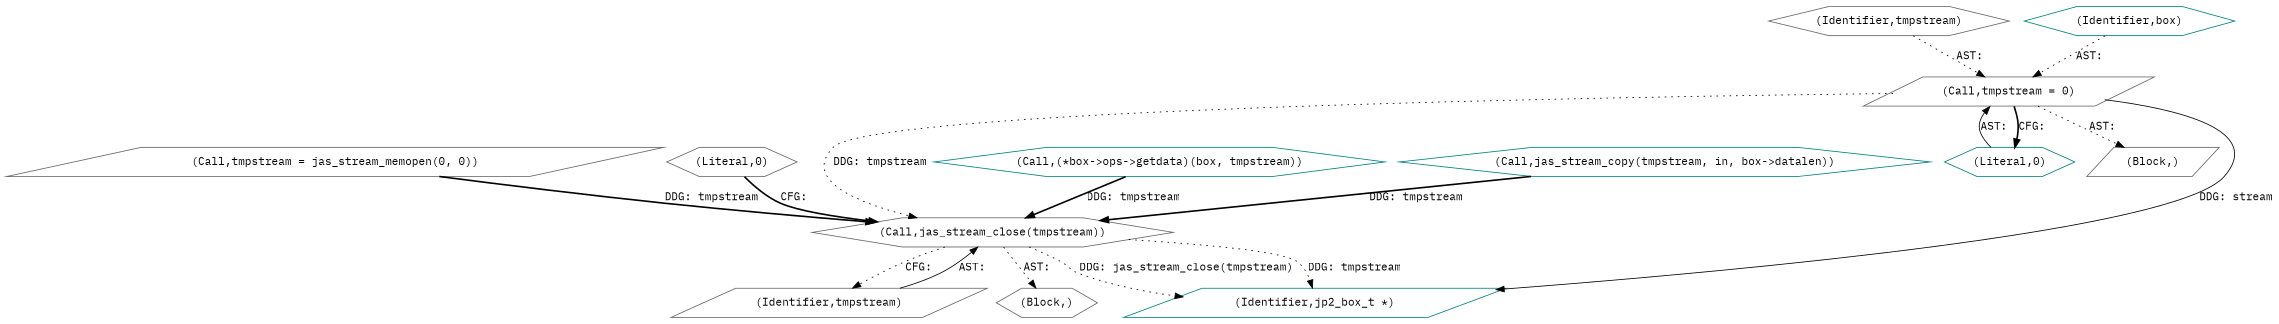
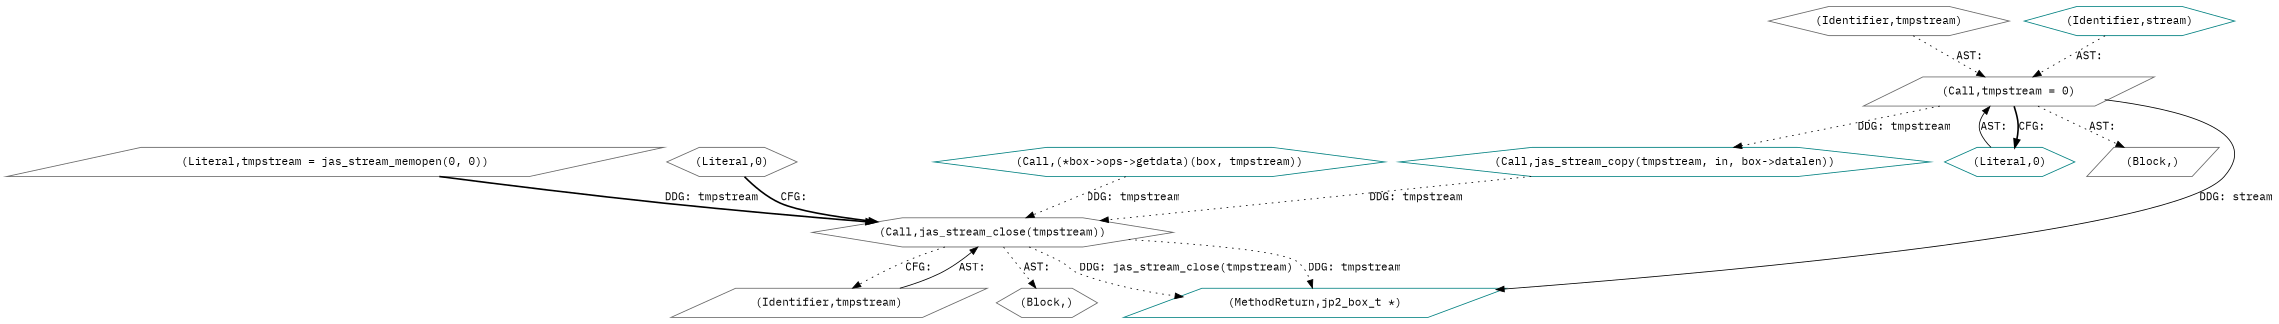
(2129, 21) -> (2129, 21)
(1300, 106) -> (1841, 126)
(335, 162) -> (335, 162)
(1080, 196) -> (1080, 196)
(1320, 198) -> (1320, 198)
(1315, 303) -> (1315, 303)
